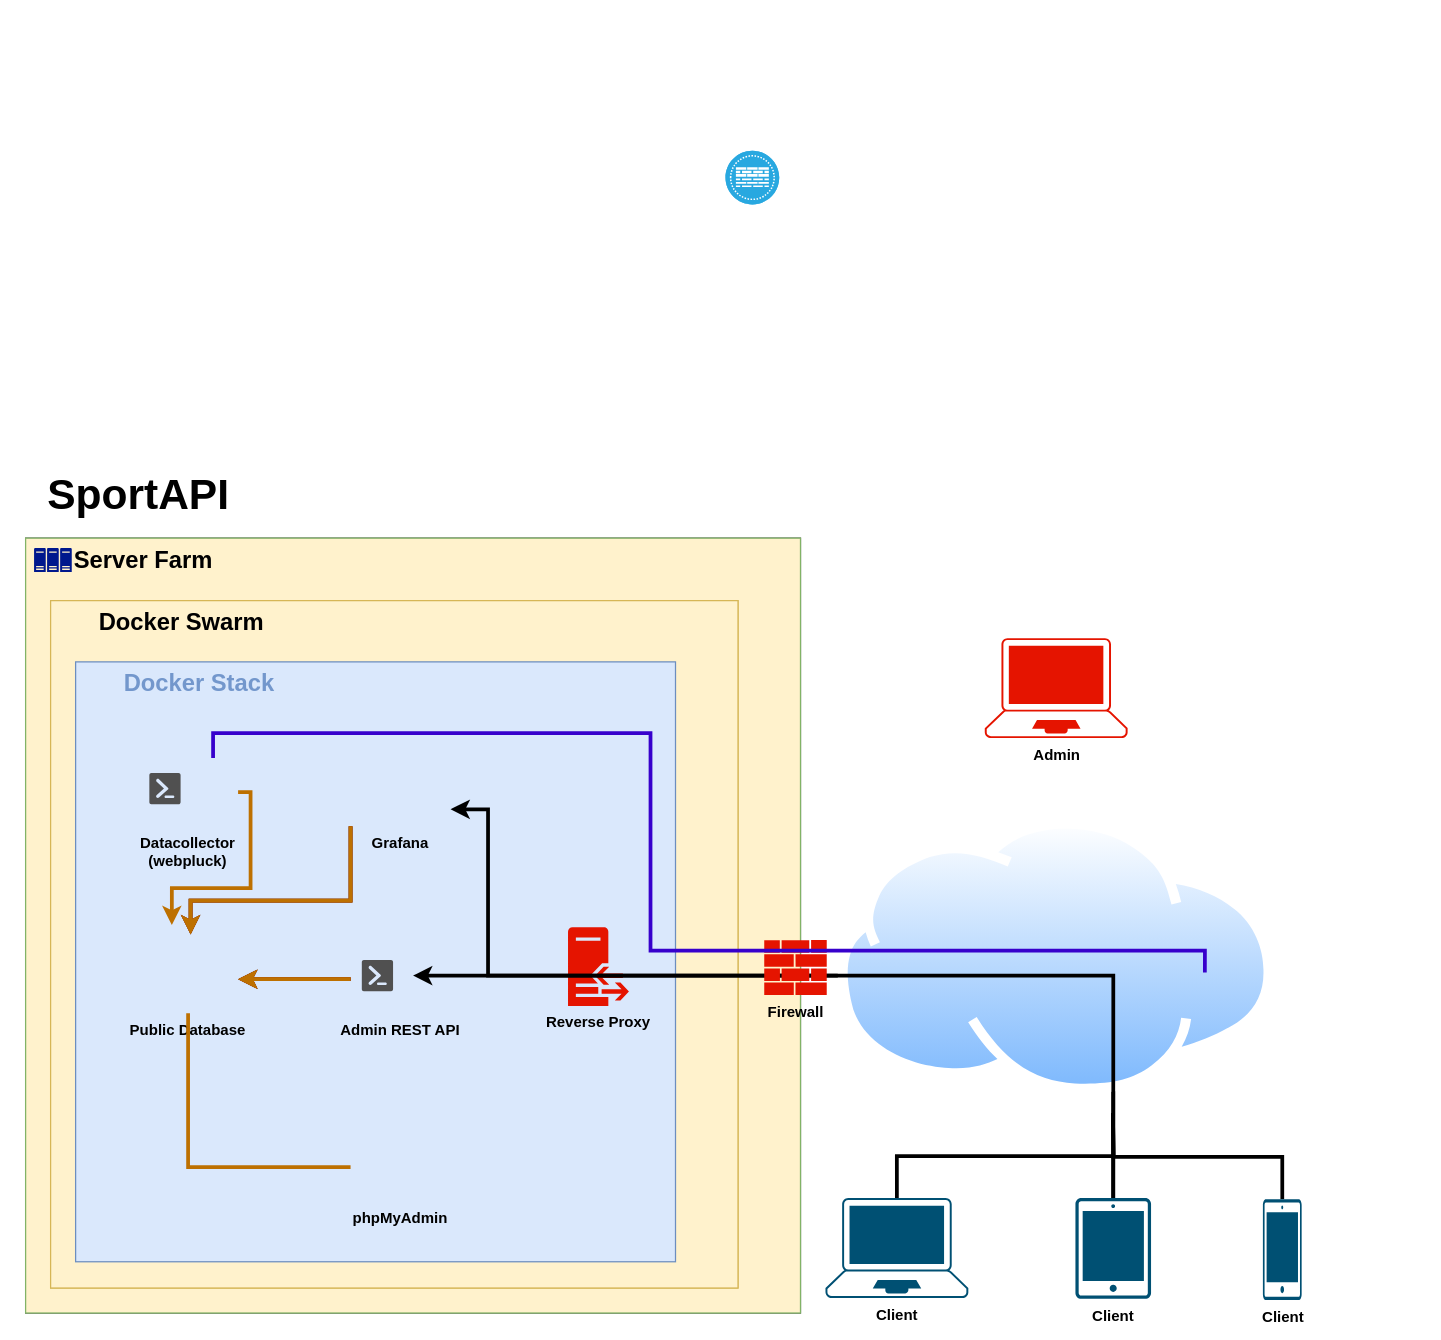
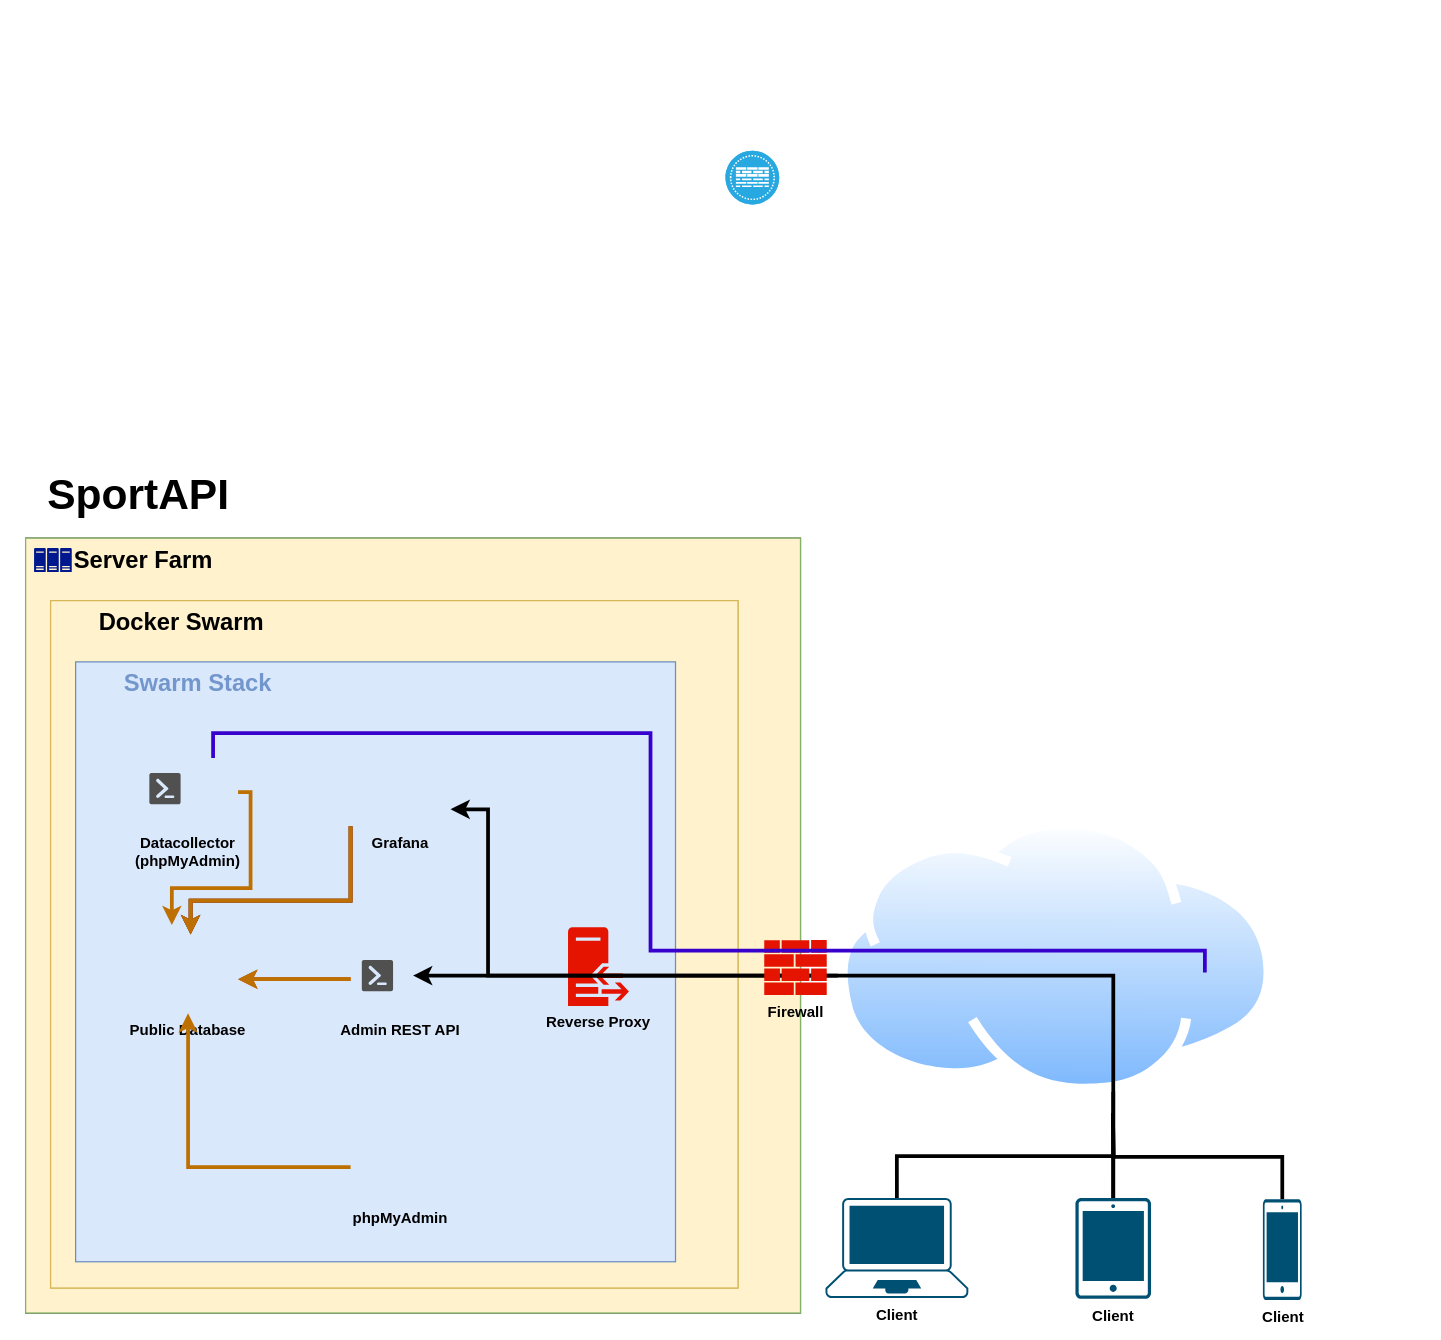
(127, 680) -> (122, 680)
(1056, 688) -> none
(188, 843) -> (188, 843)
(351, 979) -> none
(188, 1022) -> (188, 1028)
